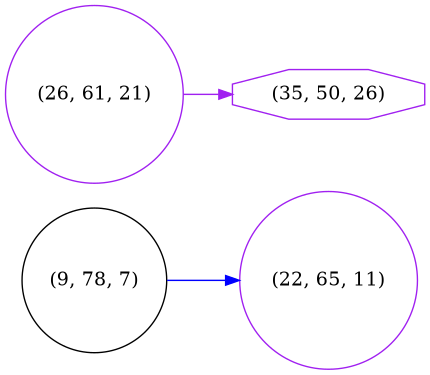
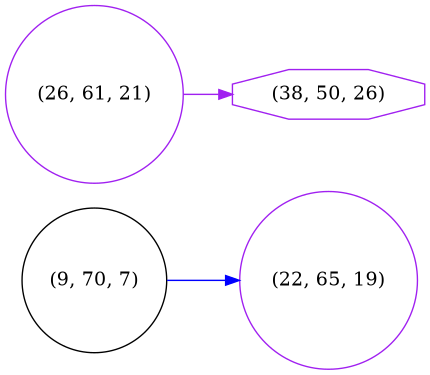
(329, 94) -> (329, 94)
(94, 280) -> (94, 280)
(329, 280) -> (329, 280)
